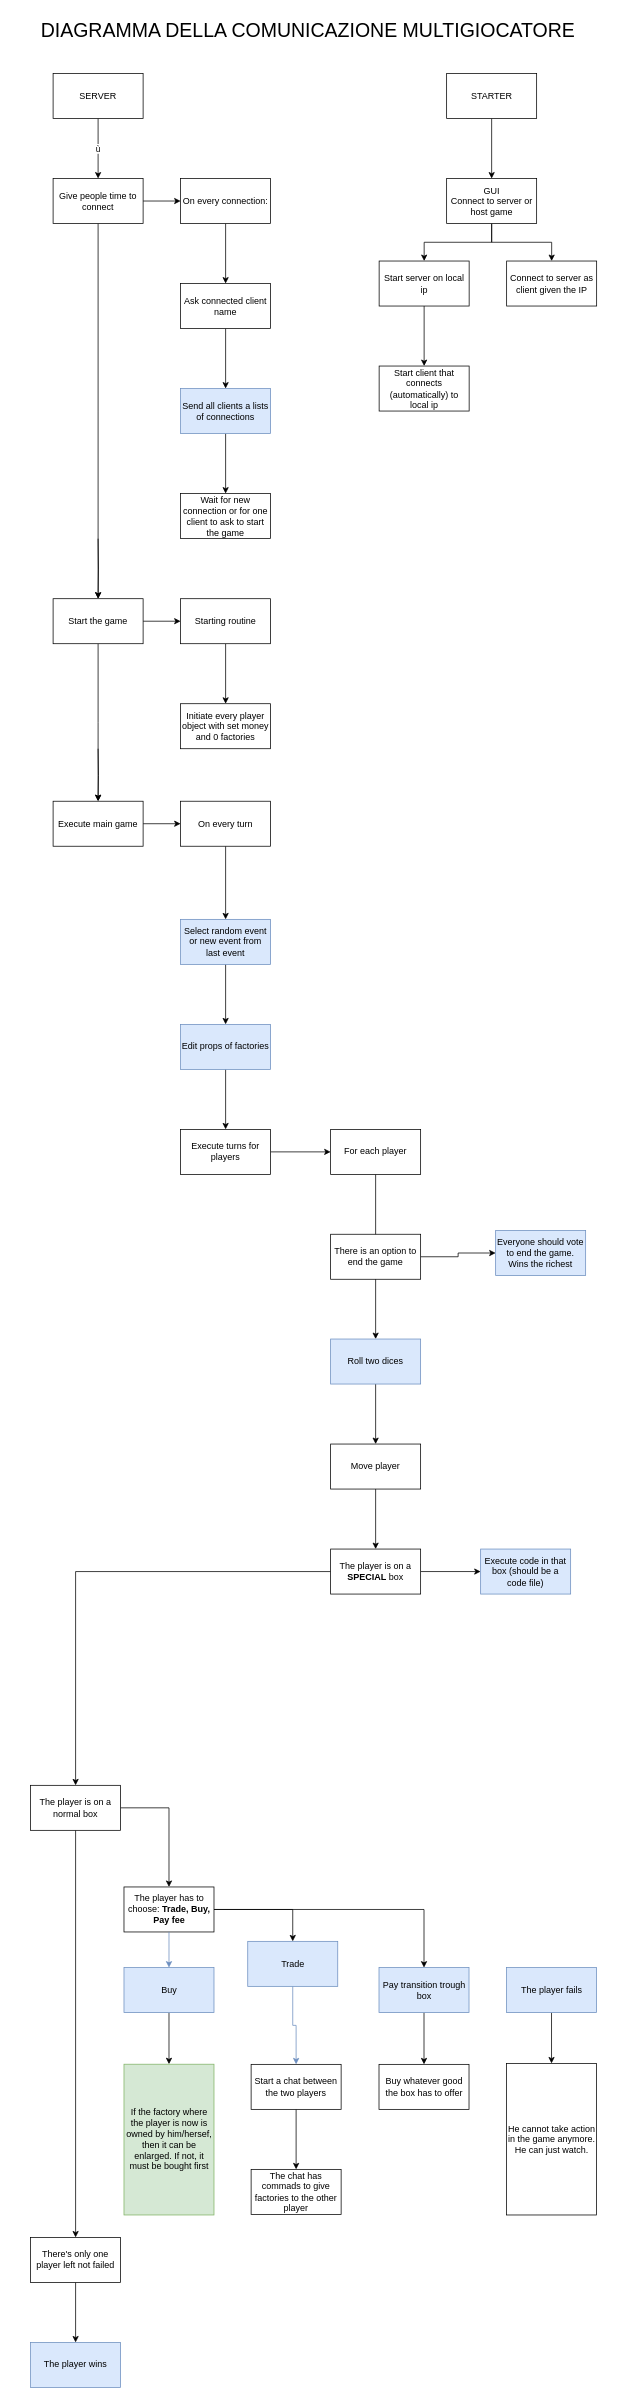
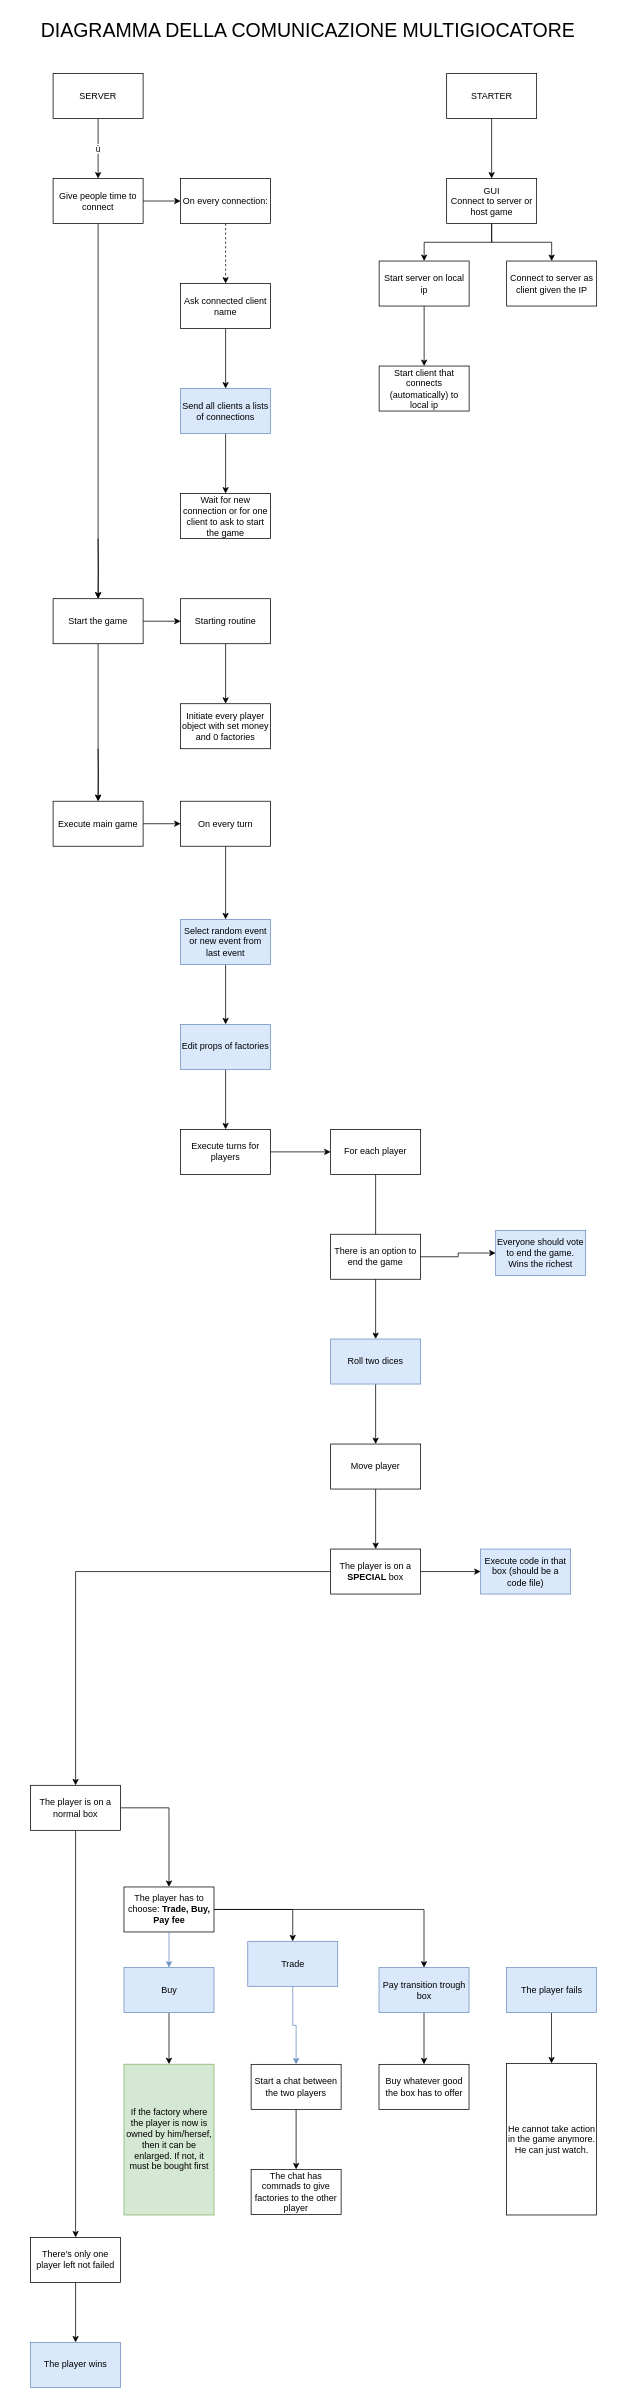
(225, 251) -> (225, 251)
